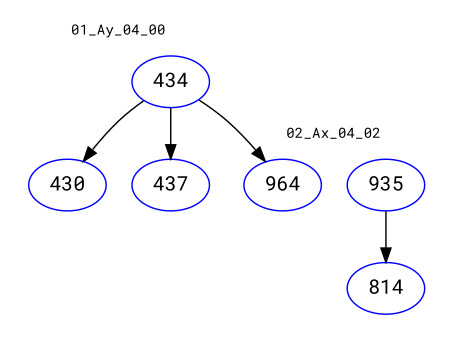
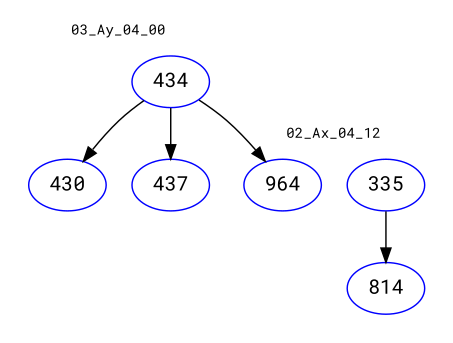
(119, 31) -> (119, 31)
(334, 134) -> (334, 134)
(386, 185) -> (386, 185)
